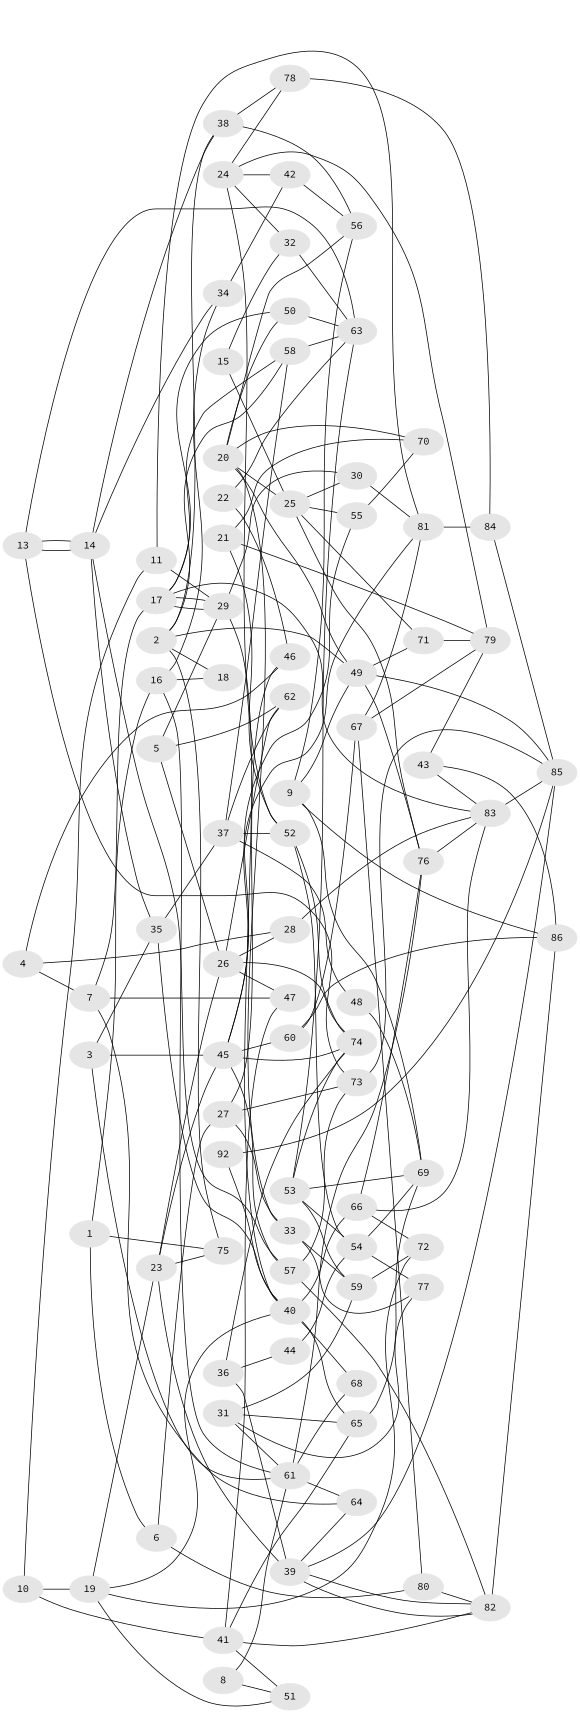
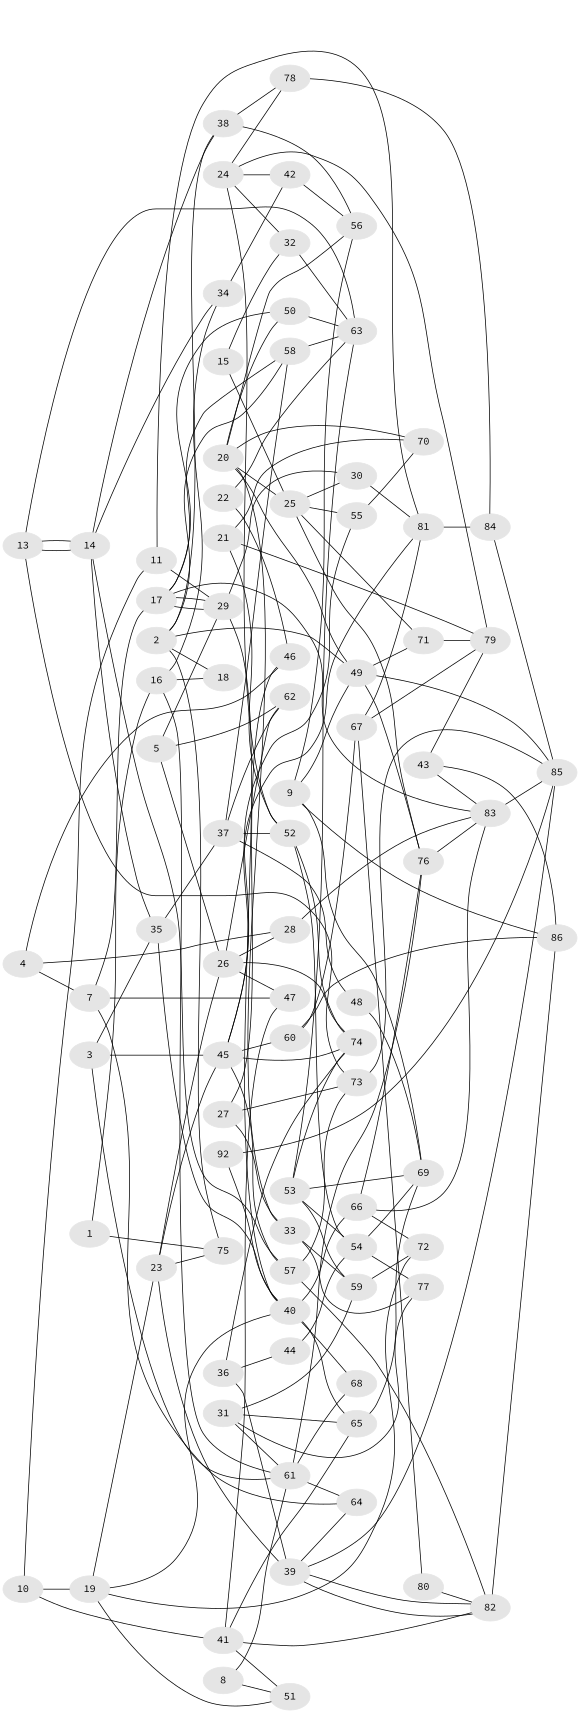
(156, 1538) -> none
